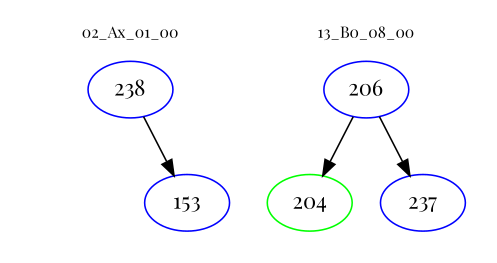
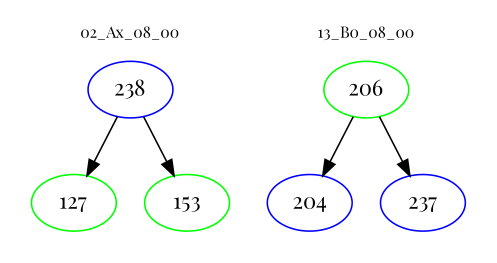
(130, 34) -> (130, 34)
(366, 90) -> (366, 90)
none -> (74, 203)
(187, 203) -> (187, 203)
(310, 203) -> (310, 203)
